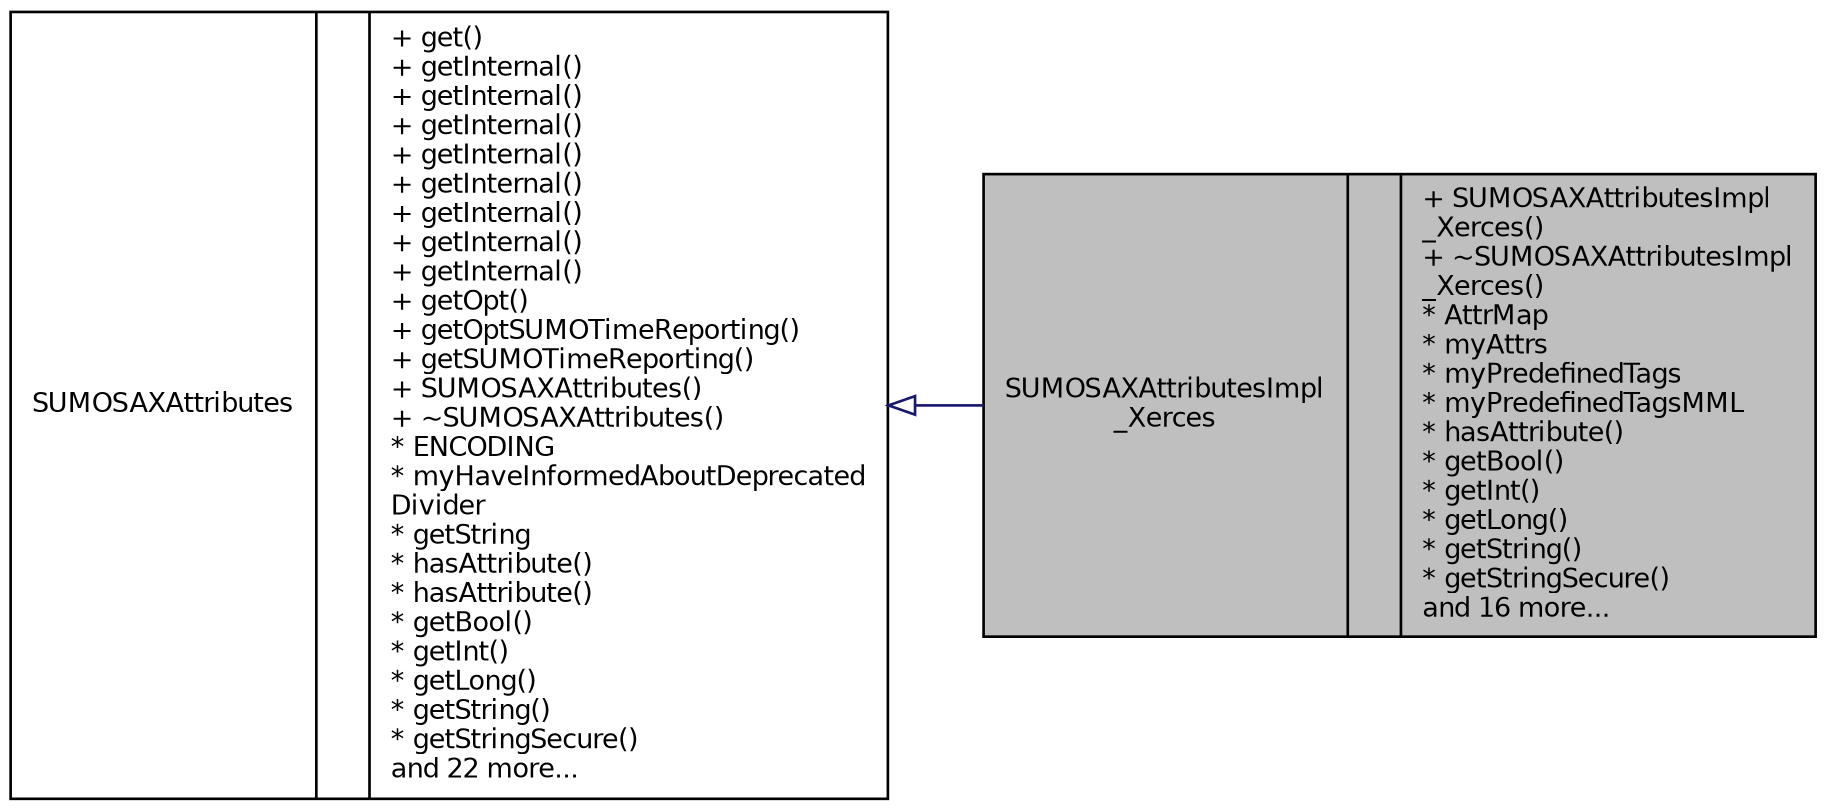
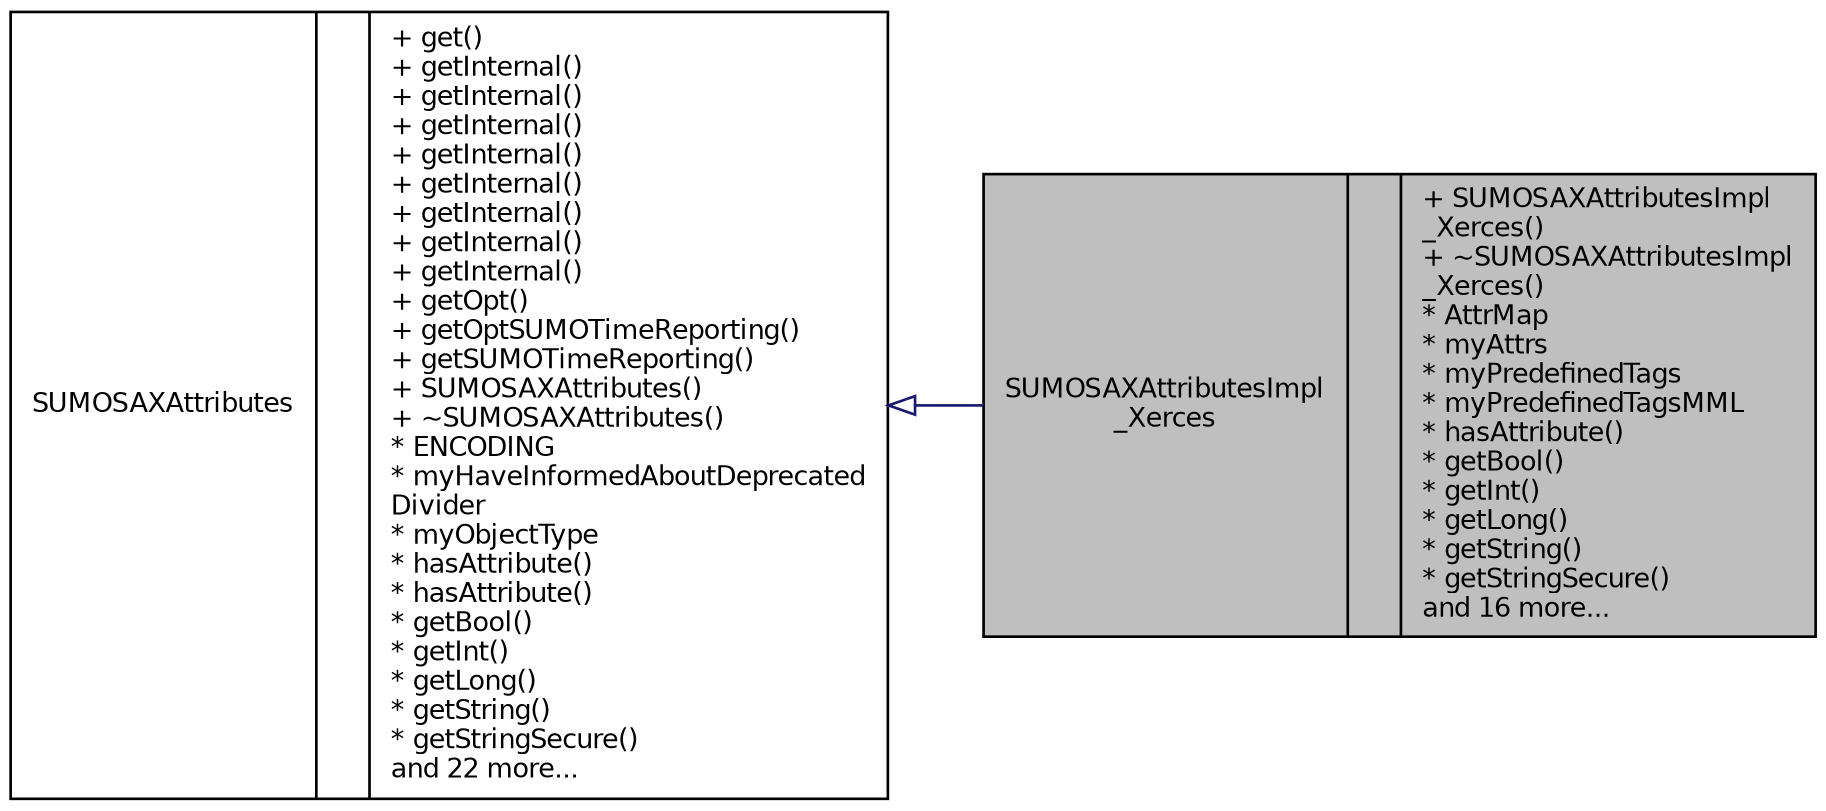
(461, 536) -> (496, 536)
